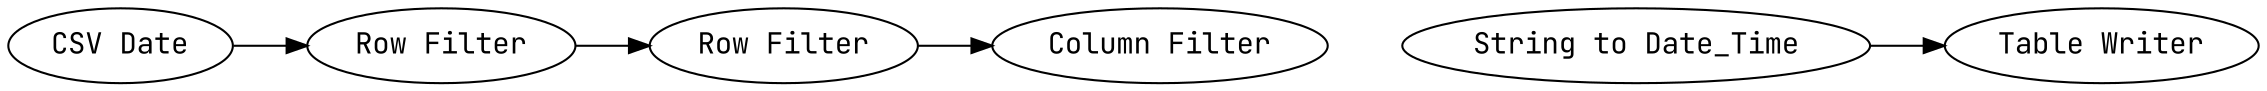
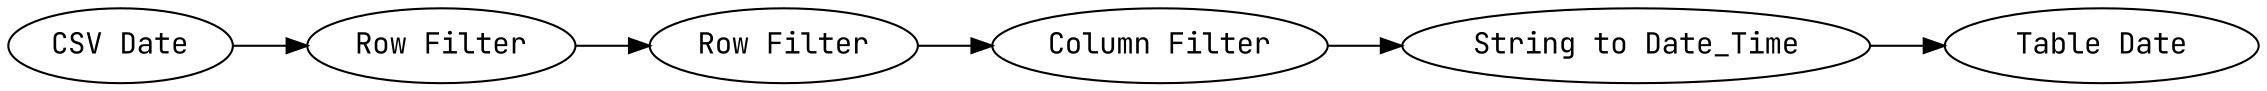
none -> (1354, 46)
(2102, 46) -> (2102, 46)
